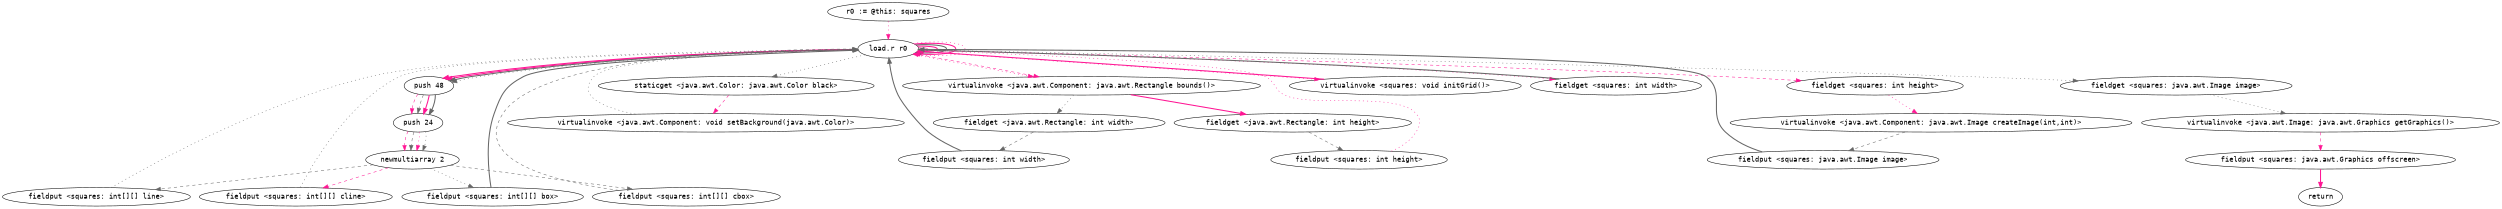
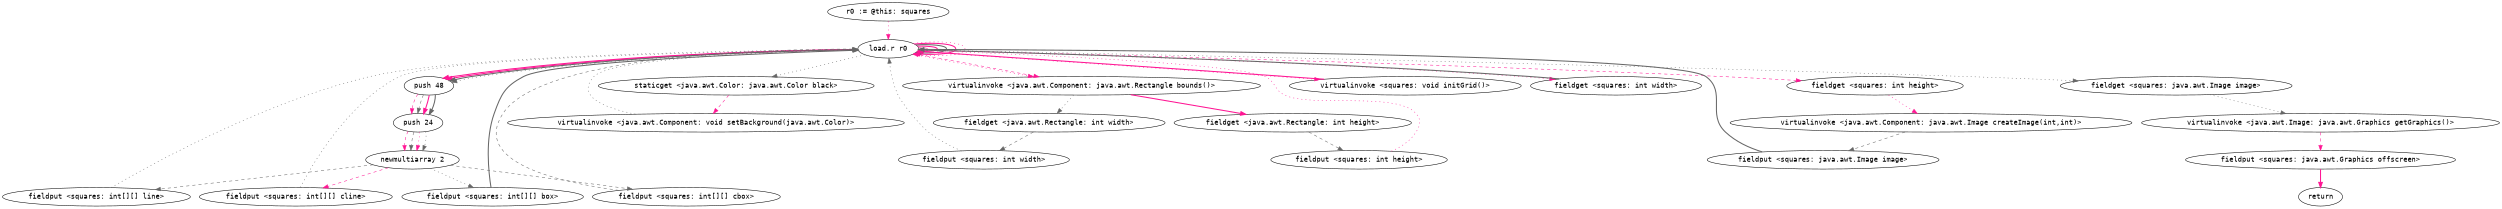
(914, 117) -> (914, 117)
